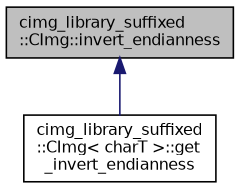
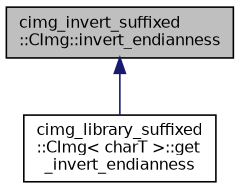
(120, 33) -> (120, 33)
